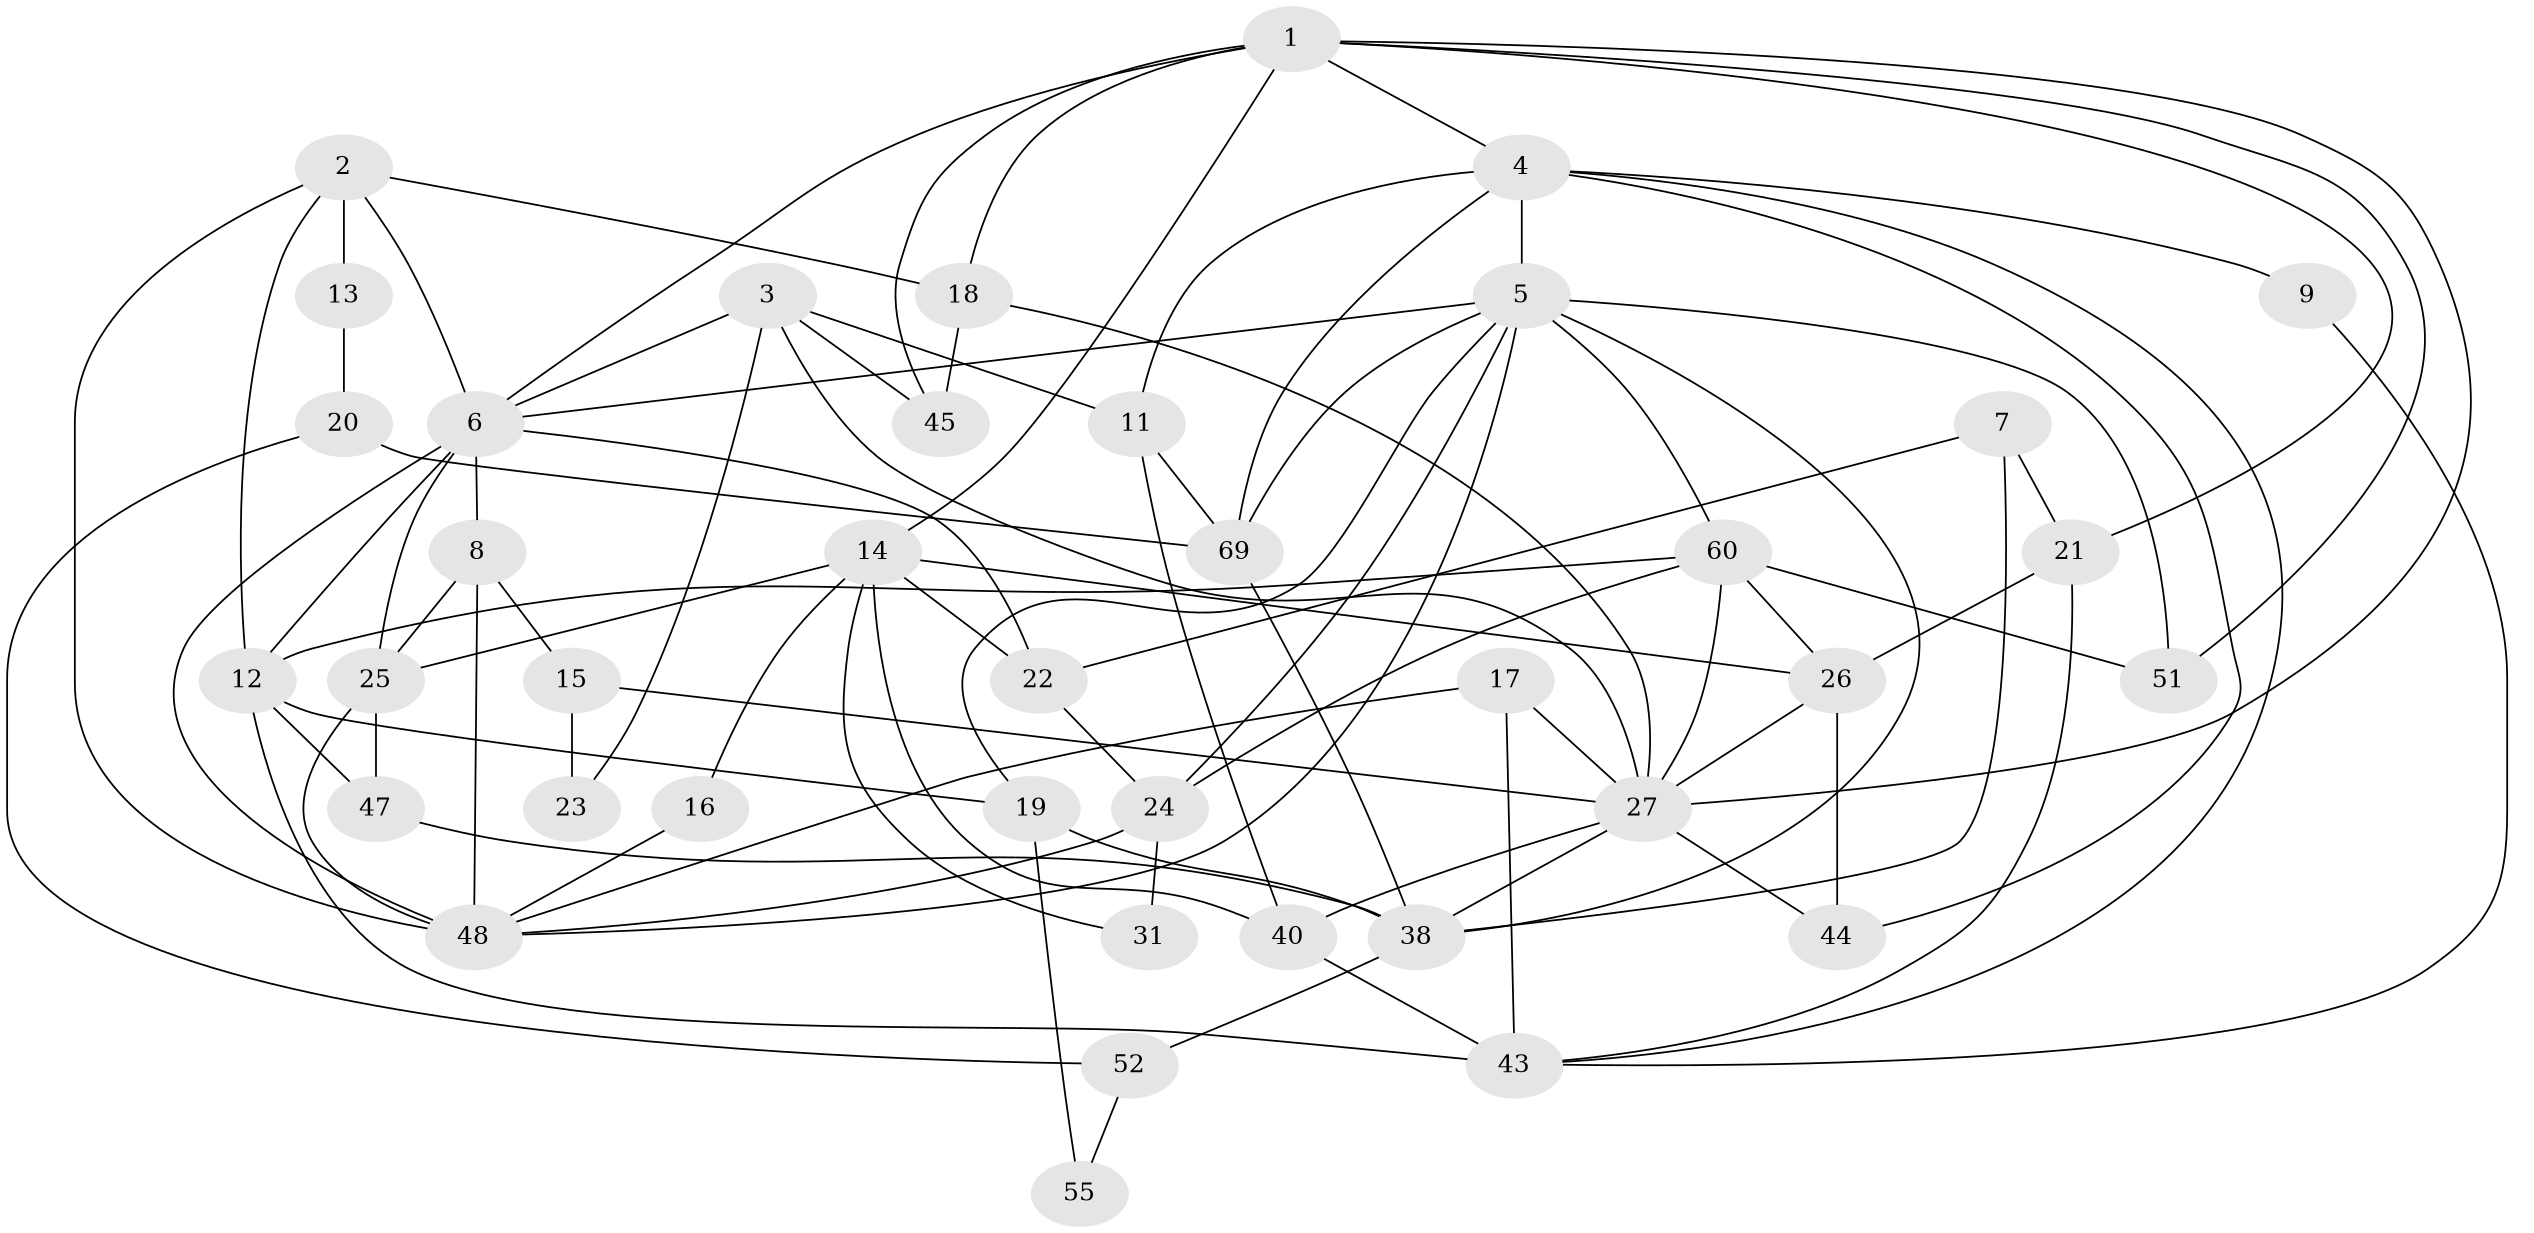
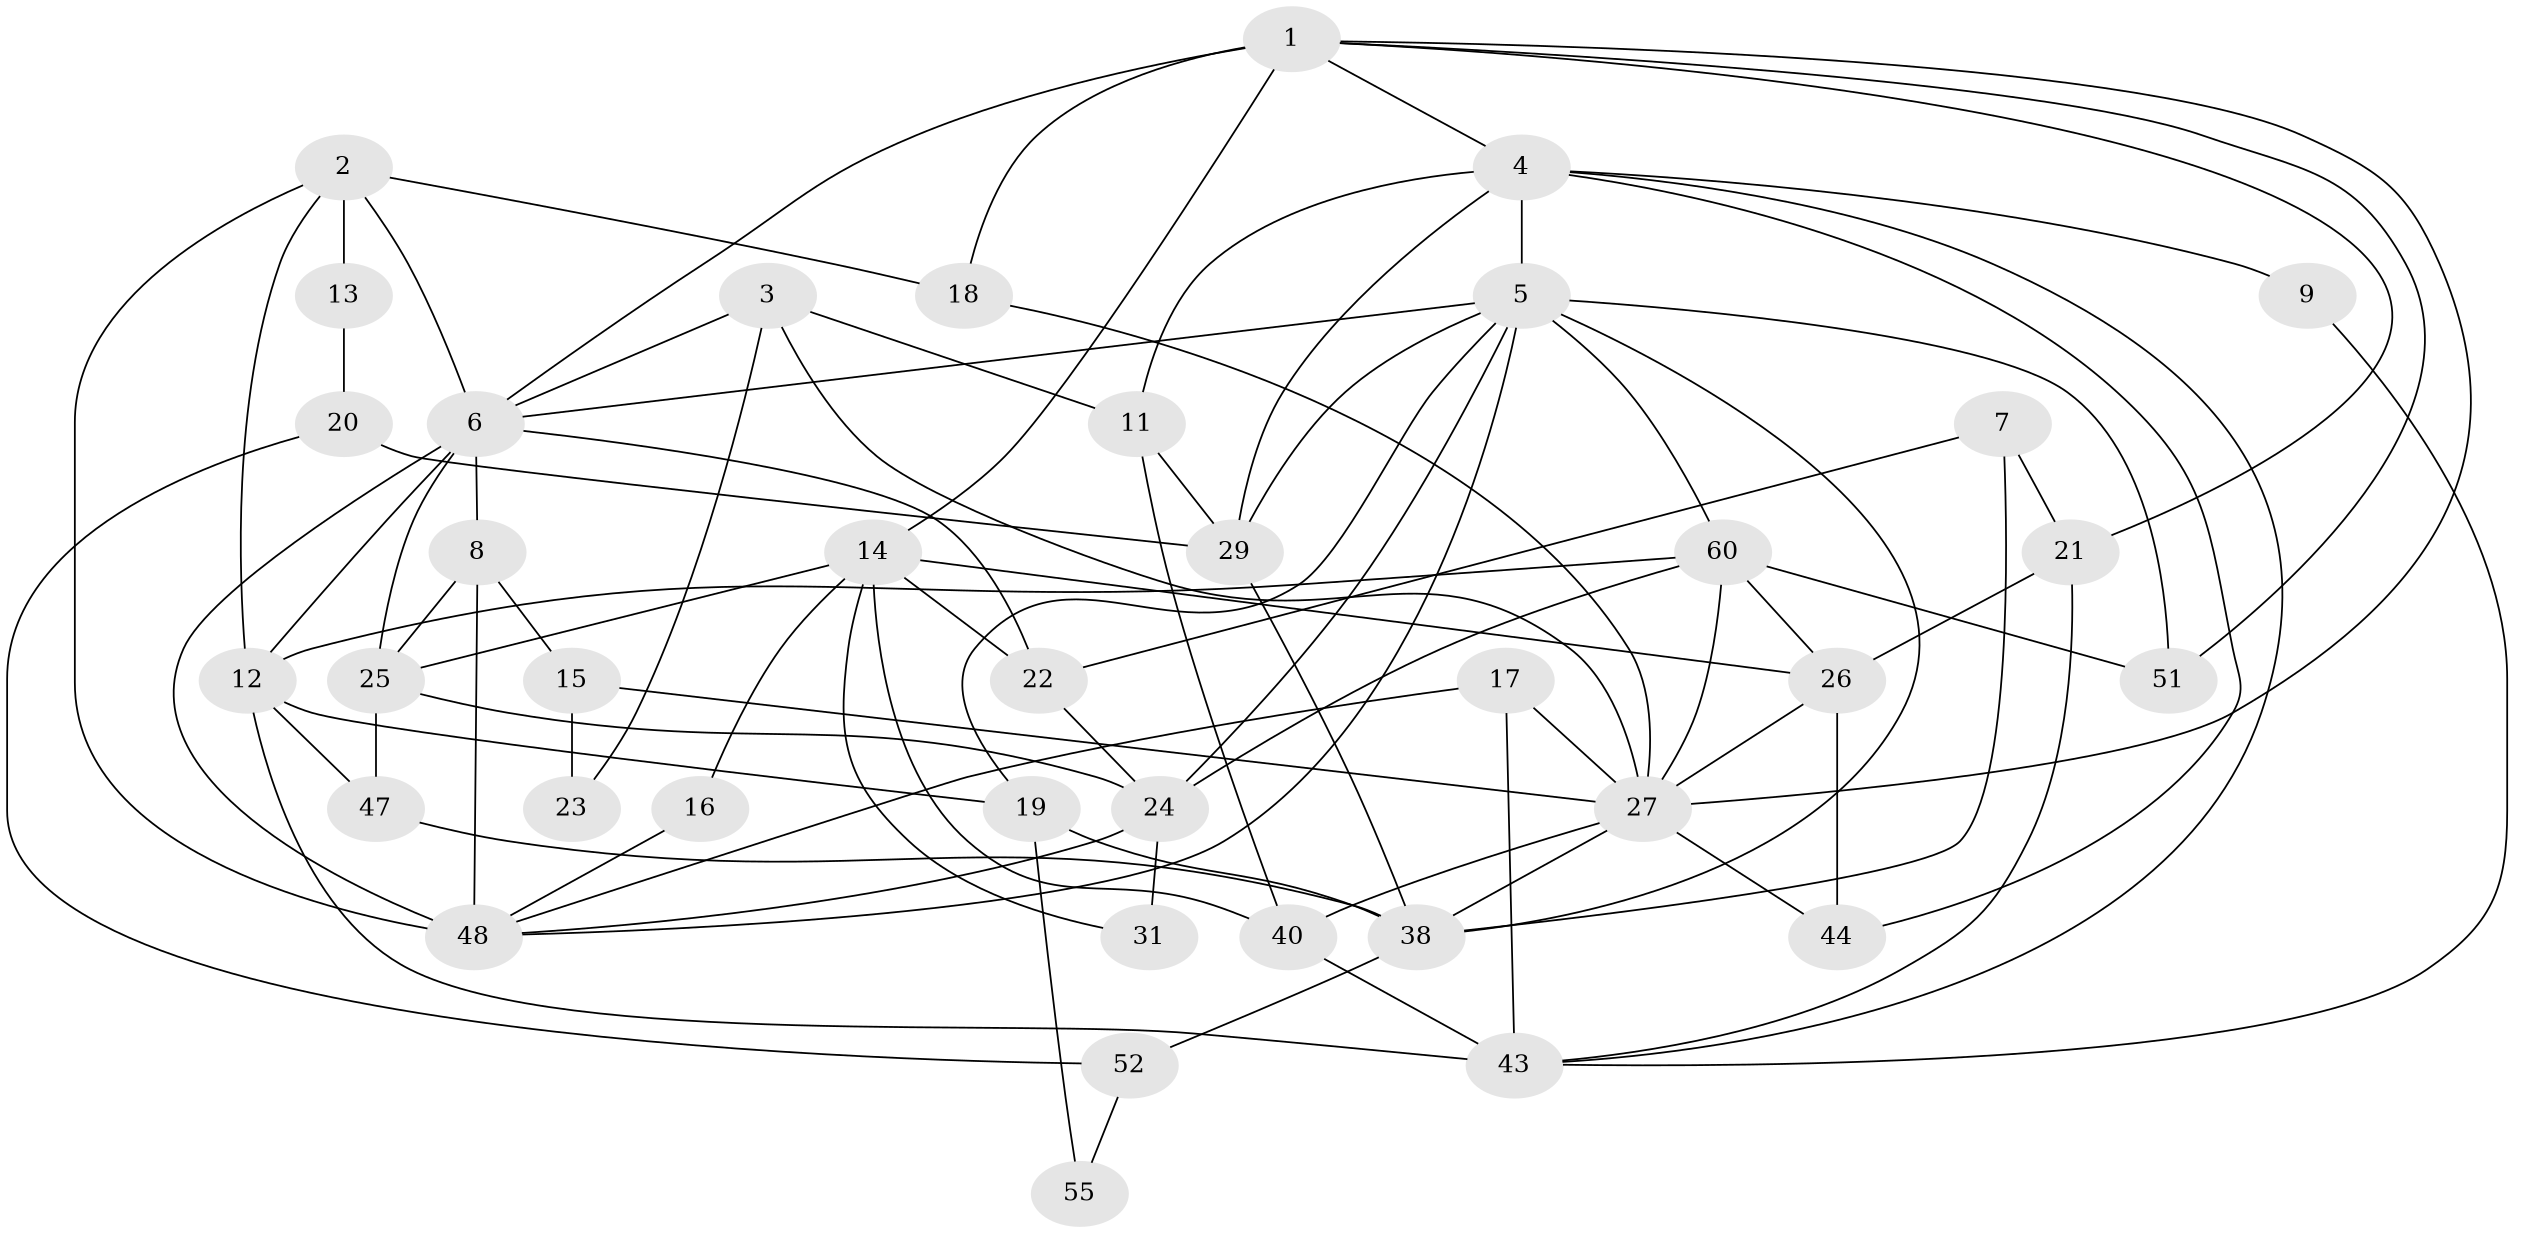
(941, 424) -> none
(1235, 552) -> (1235, 552)
(312, 841) -> (773, 734)
